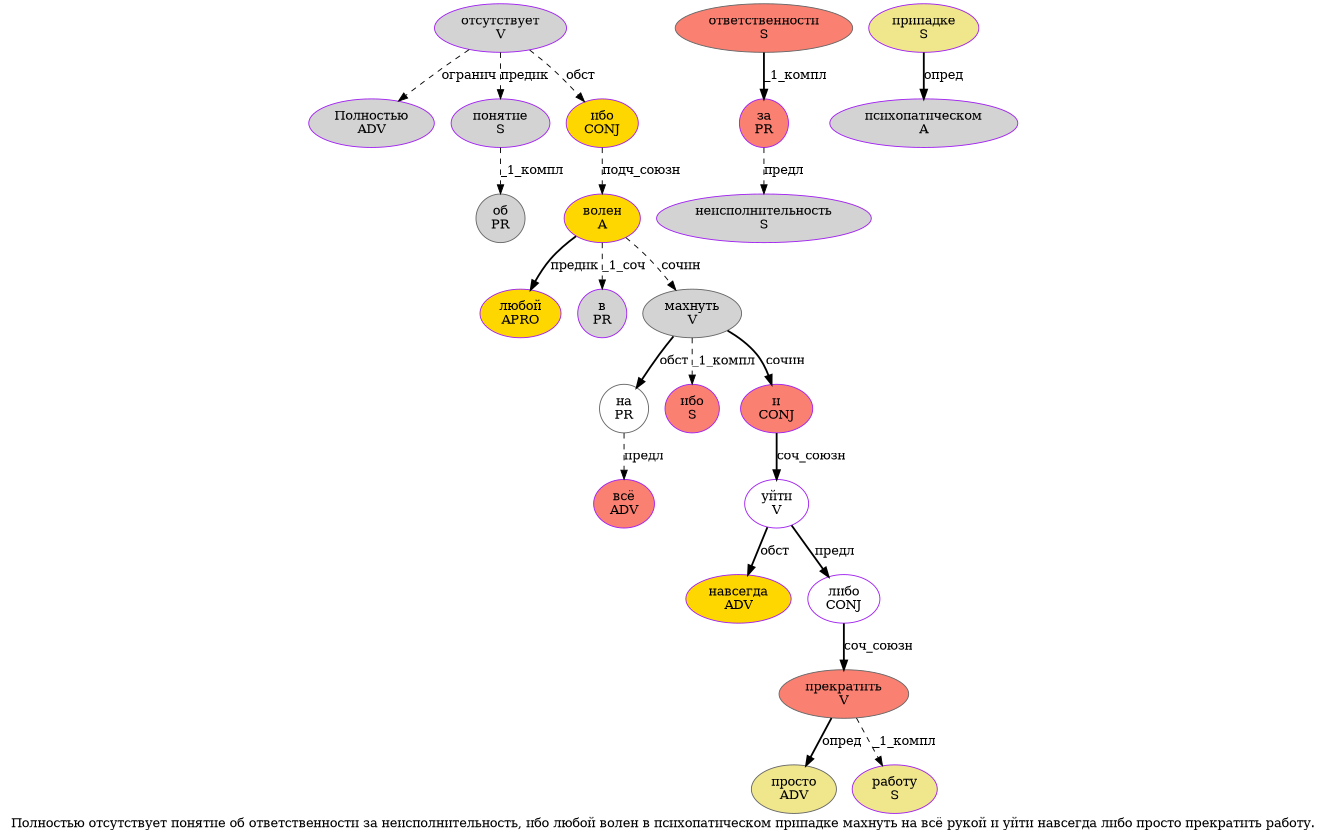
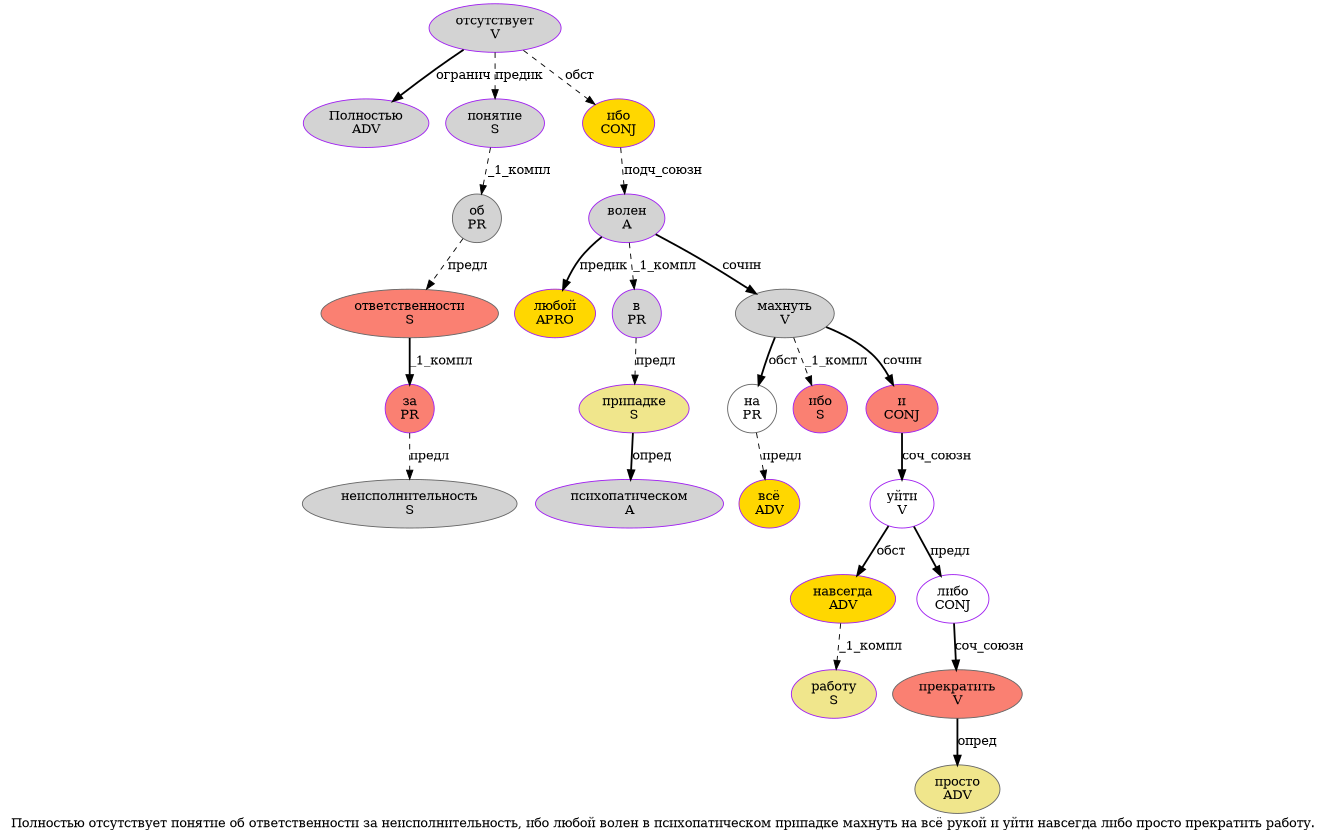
(437, 72) -> (432, 72)
(602, 218) -> (627, 218)
(764, 218) -> (410, 504)
(649, 259) -> (702, 260)
none -> (447, 260)
(624, 266) -> (665, 266)
none -> (636, 356)
(624, 504) -> (769, 504)
(867, 738) -> (839, 642)
